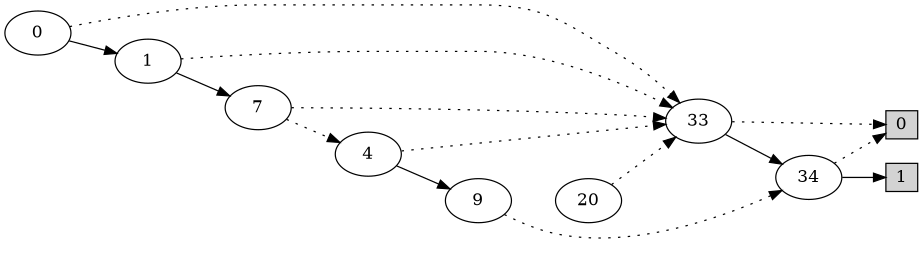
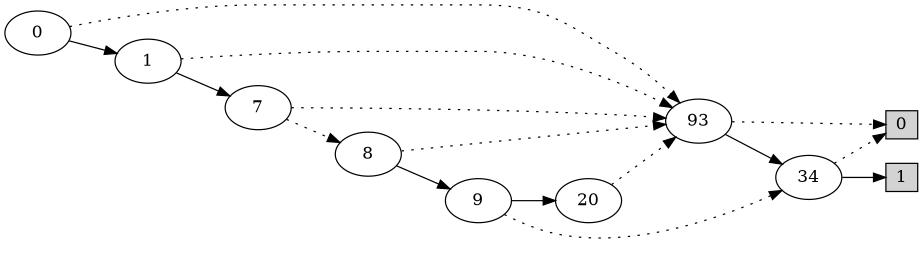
(699, 121) -> (699, 121)
(368, 154) -> (368, 154)
none -> (528, 201)
